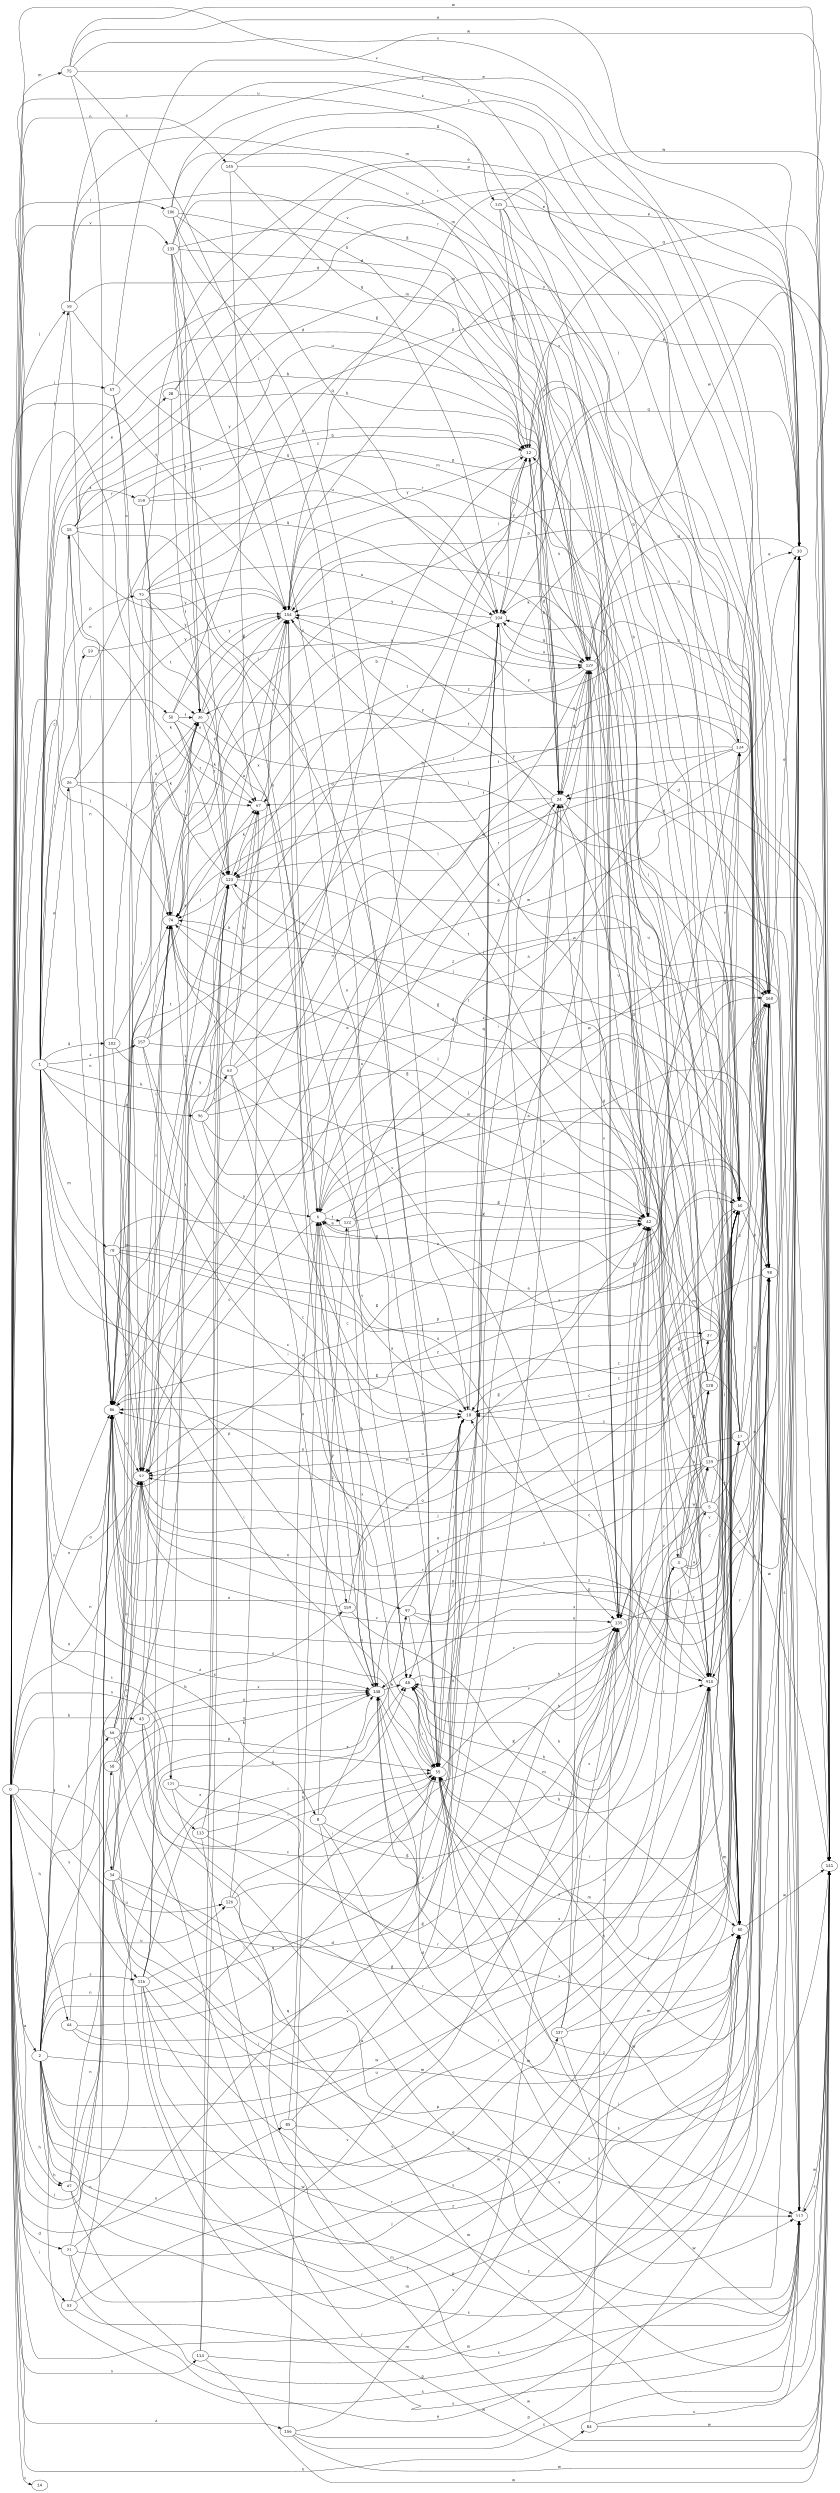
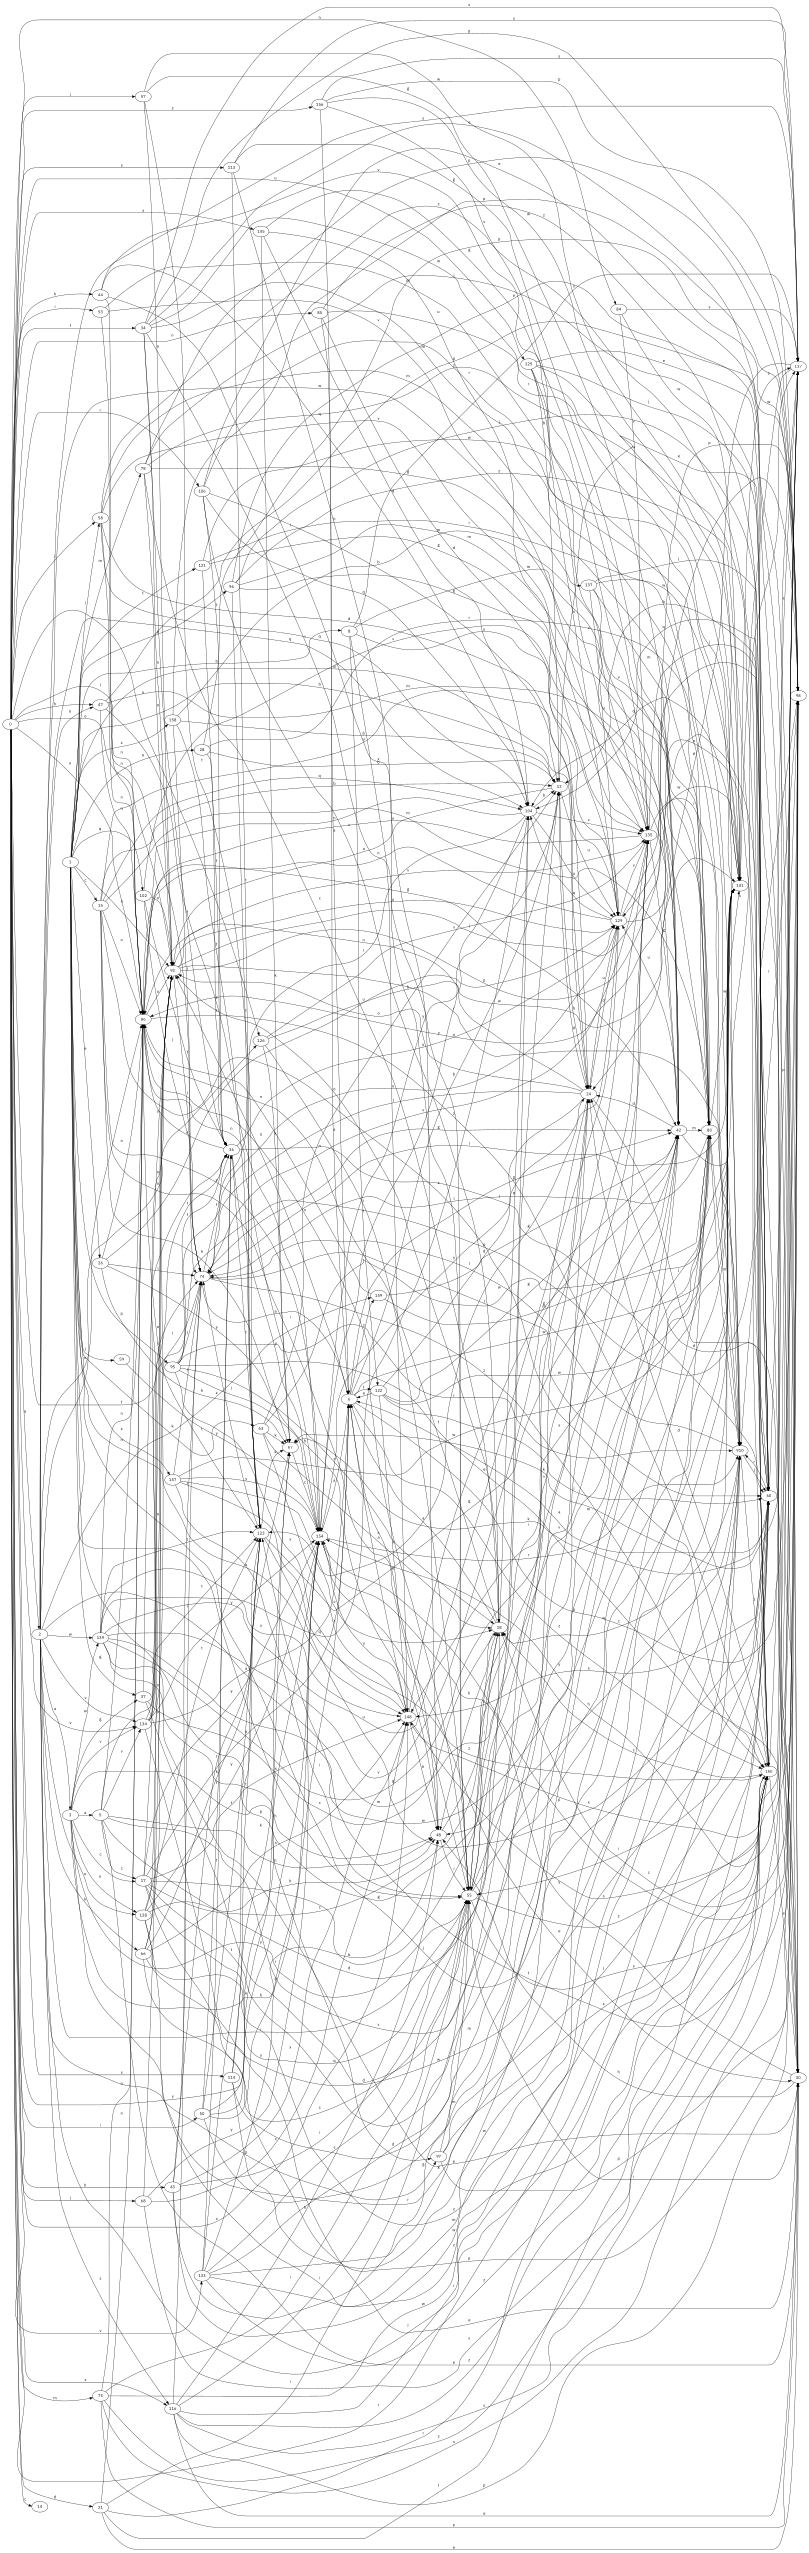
(659, 1358) -> (490, 1755)
(778, 1597) -> (566, 2033)
